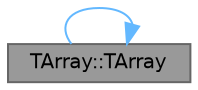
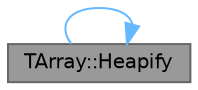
(99, 63) -> (99, 63)
